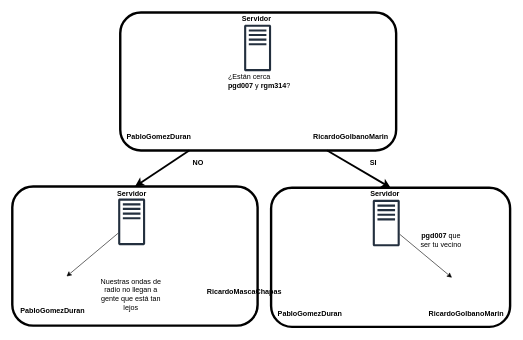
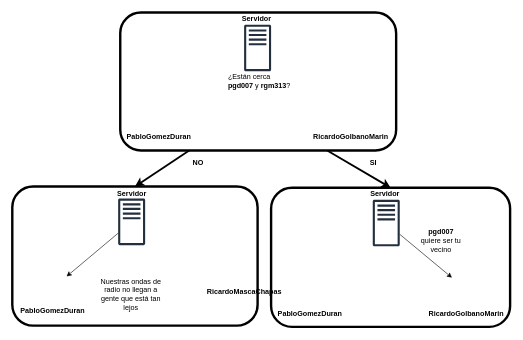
(261, 81) -> (261, 81)
(441, 240) -> (441, 240)
